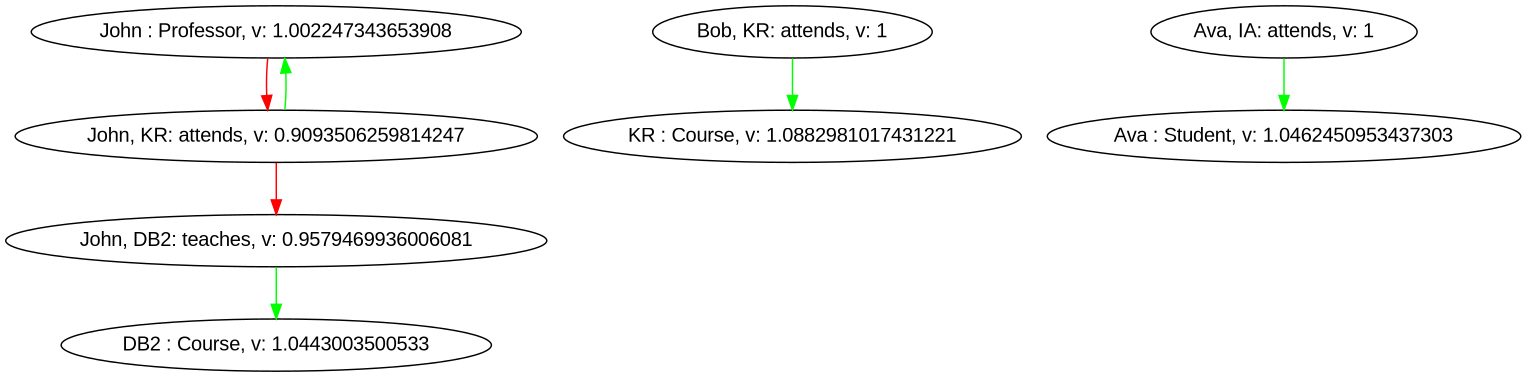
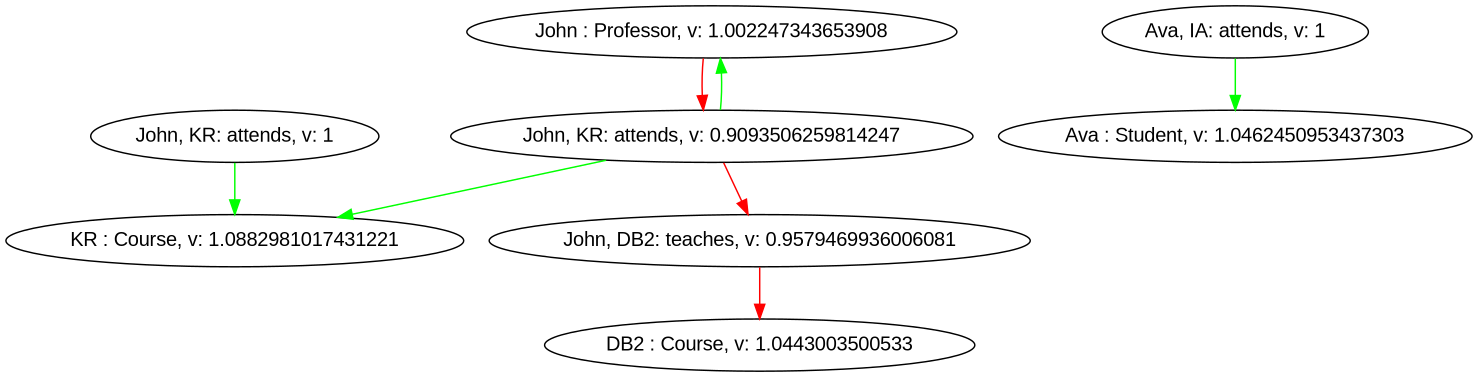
(792, 32) -> (235, 136)
none -> (479, 187)
(276, 286) -> (760, 286)
